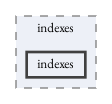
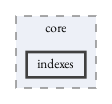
(56, 29) -> (56, 29)
